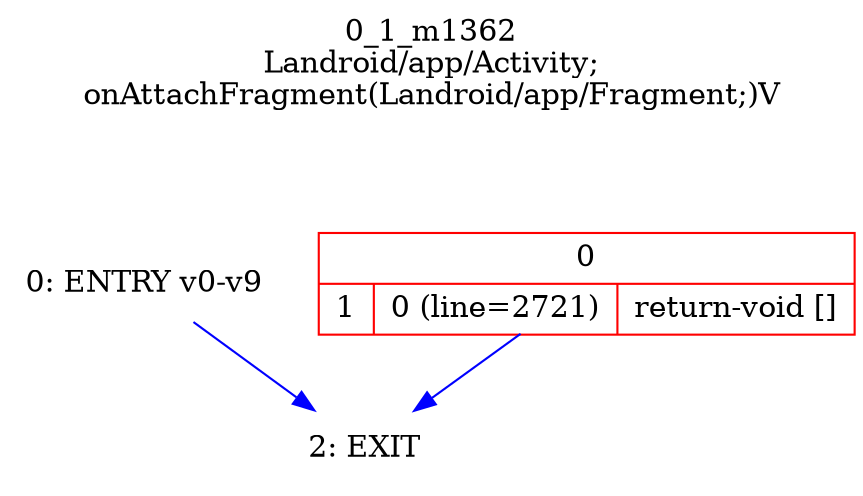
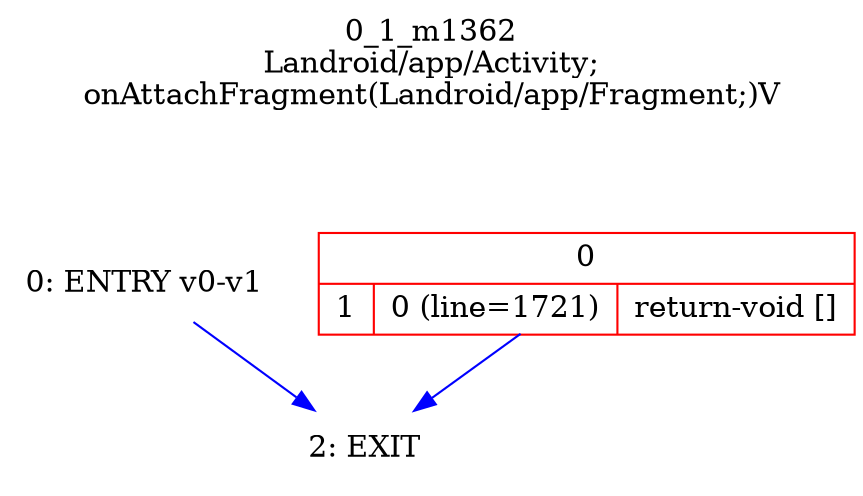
(144, 284) -> (144, 284)
(496, 308) -> (496, 308)
